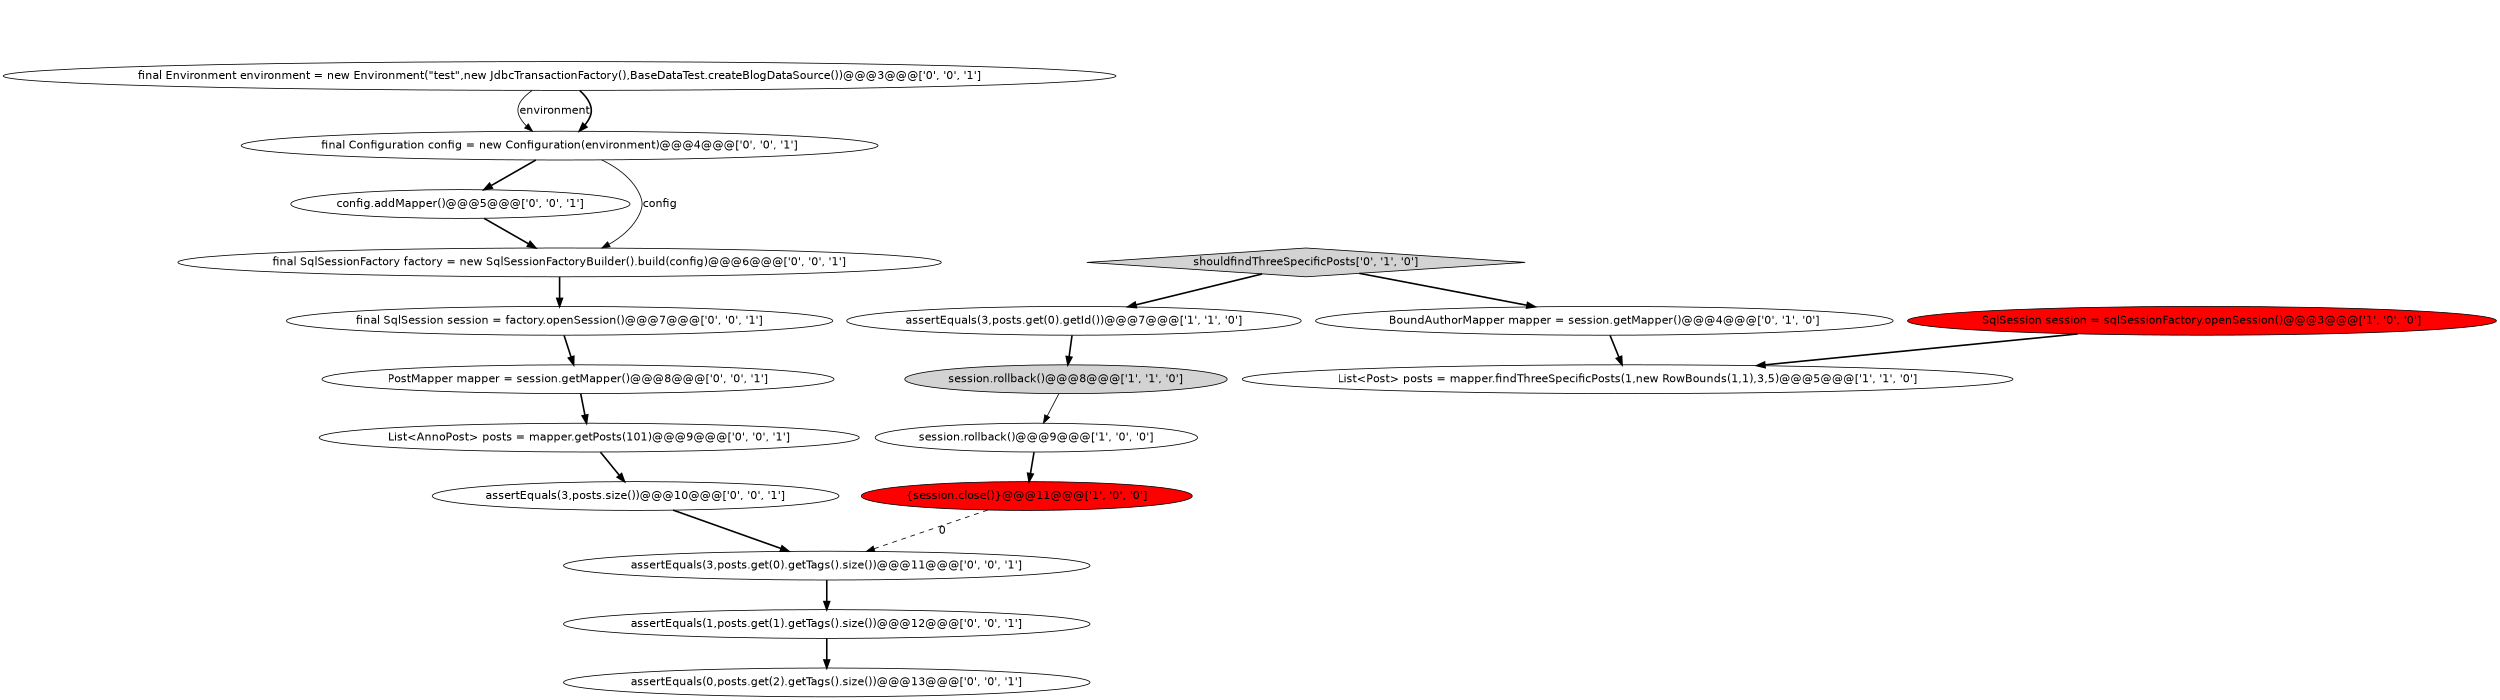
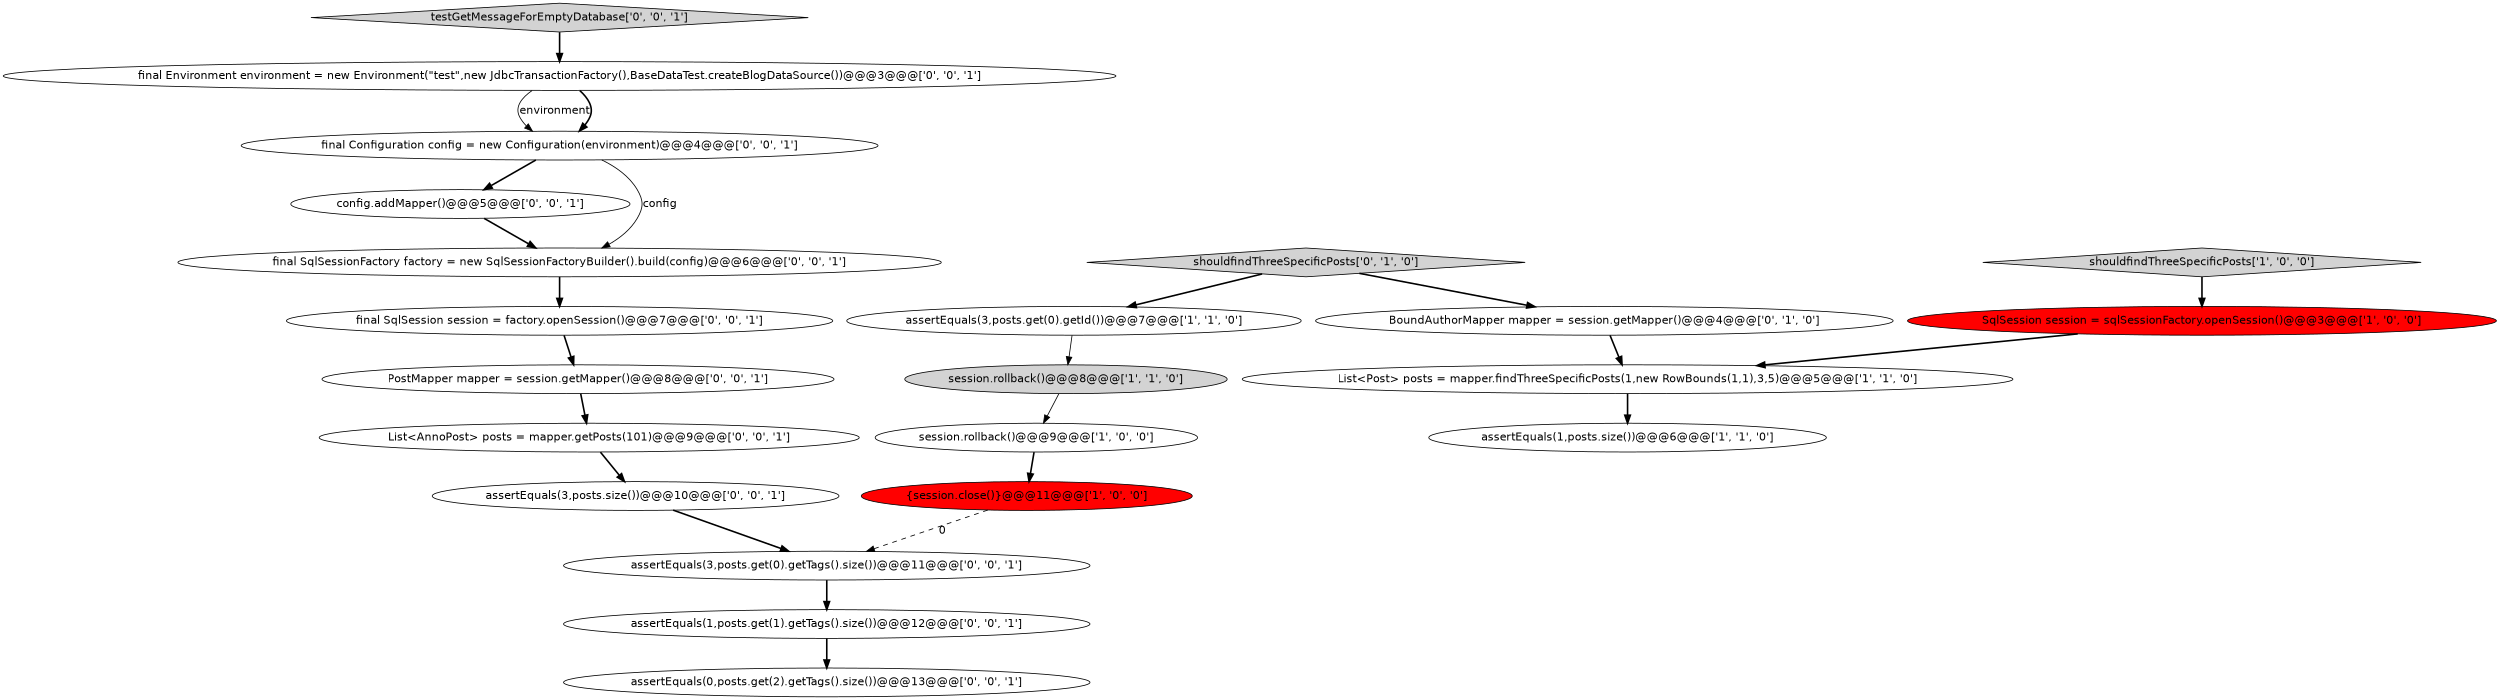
none -> (560, 18)
none -> (2202, 262)
(1071, 346) -> (1071, 346)
none -> (1628, 438)
